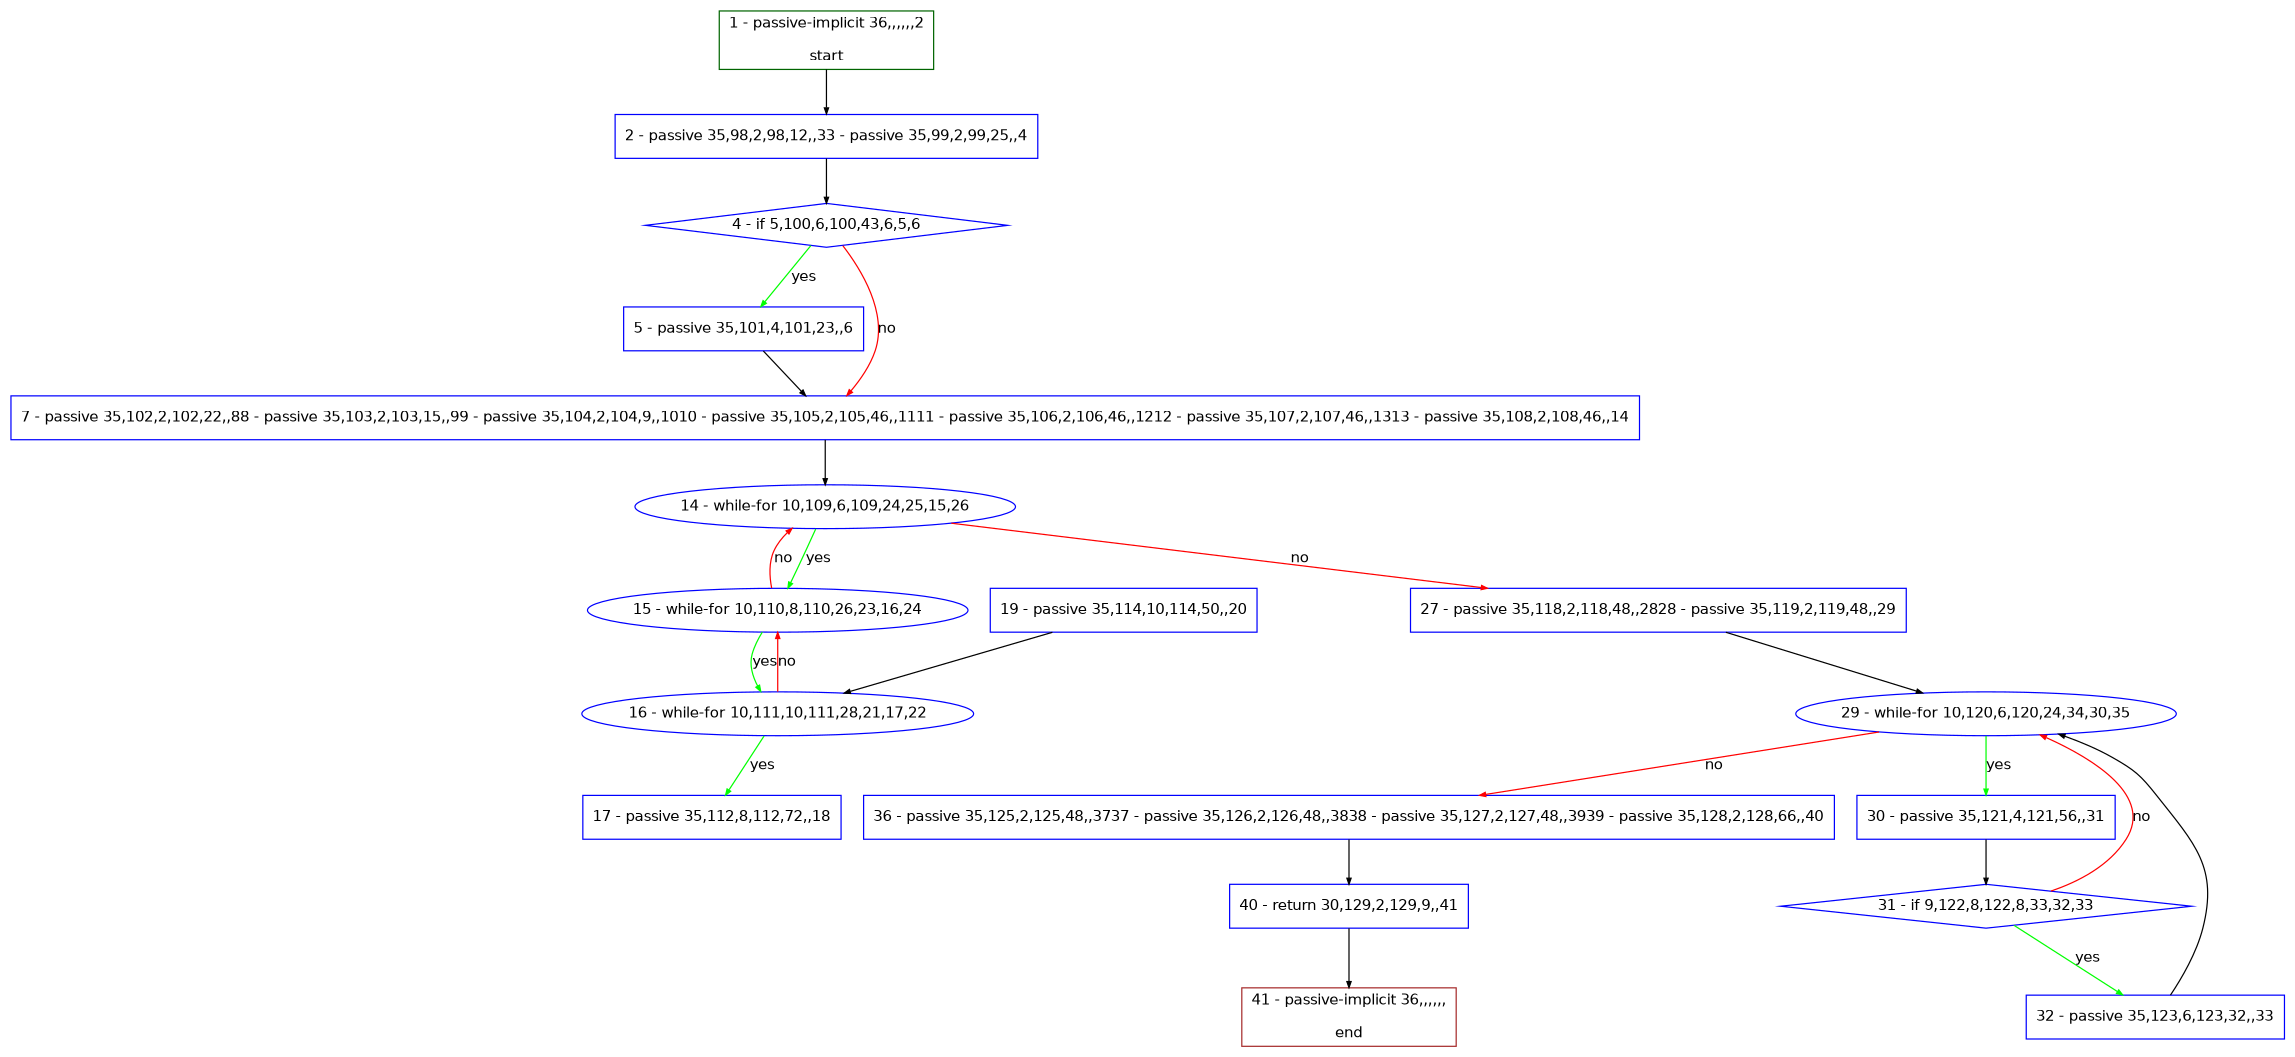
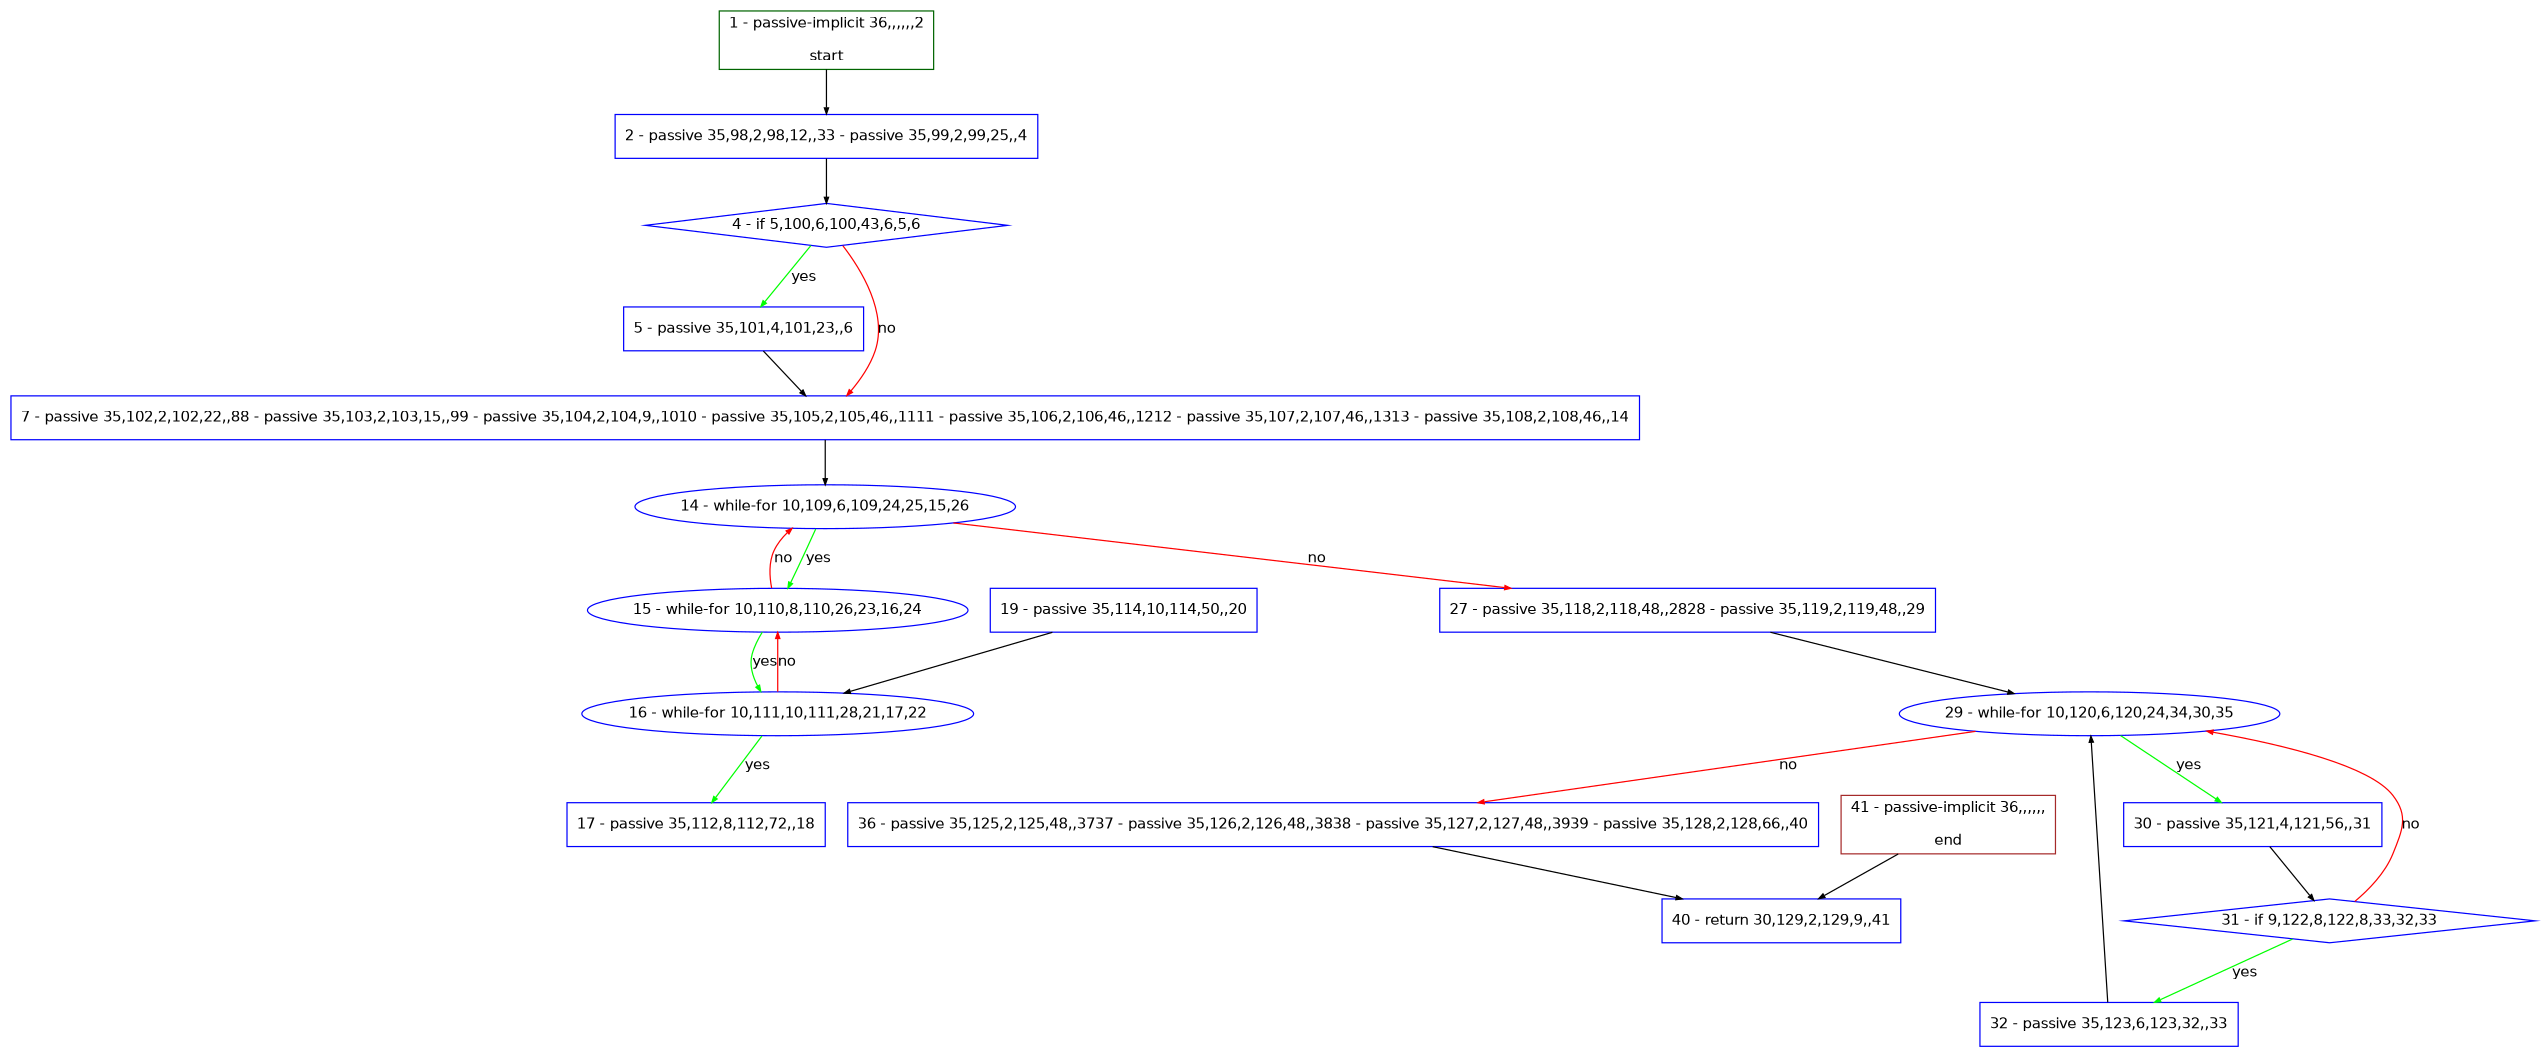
(1349, 955) -> (1861, 875)
